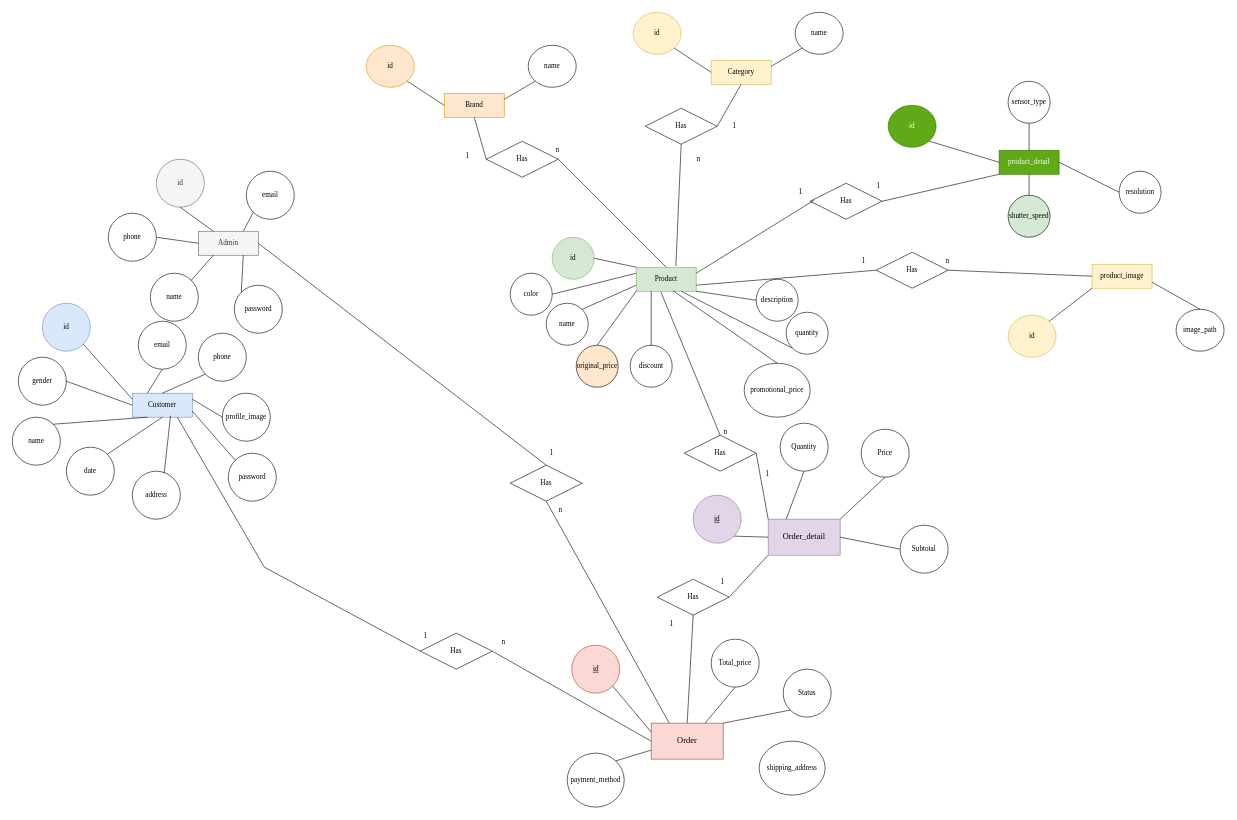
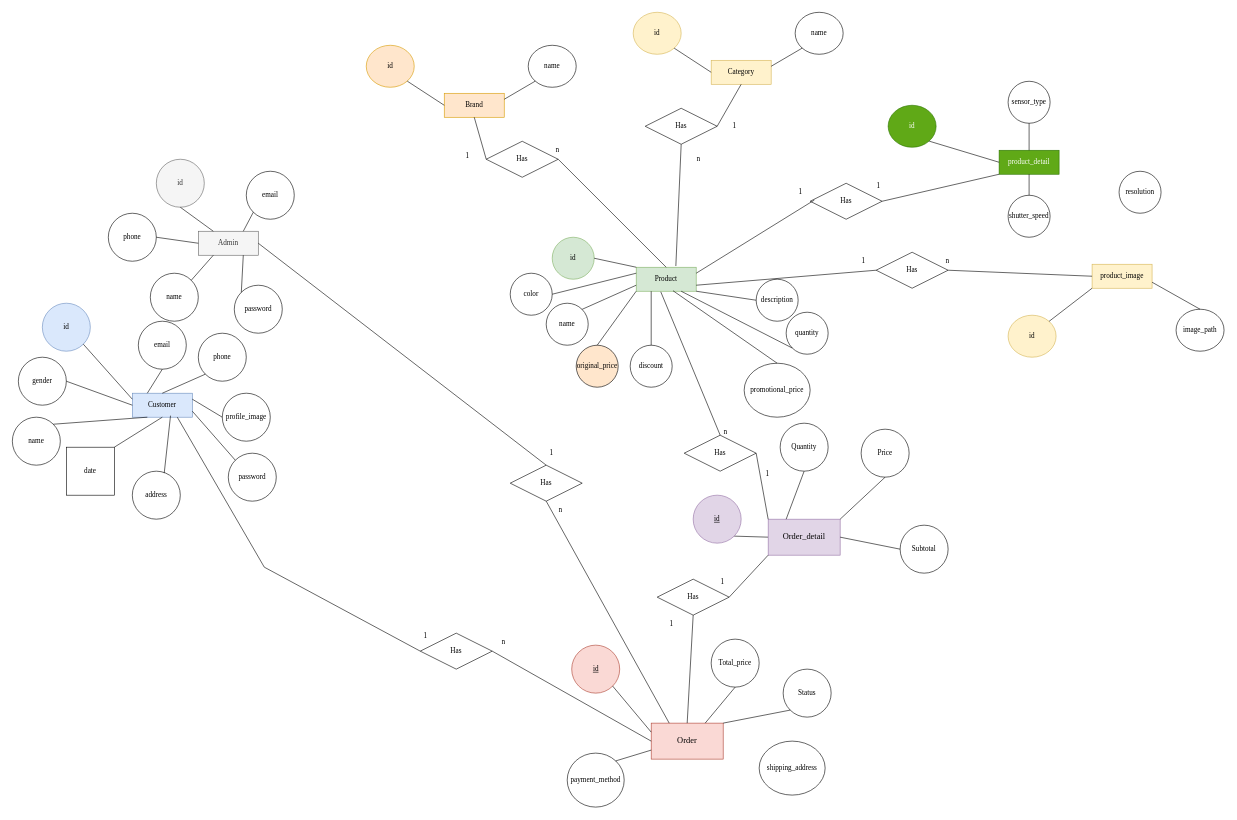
(1089, 177) -> none
(1029, 216) -> (1029, 216)
(90, 471) -> (90, 471)
